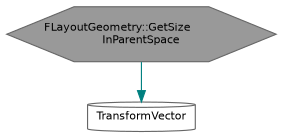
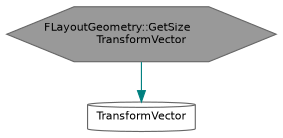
(141, 34) -> (141, 34)
